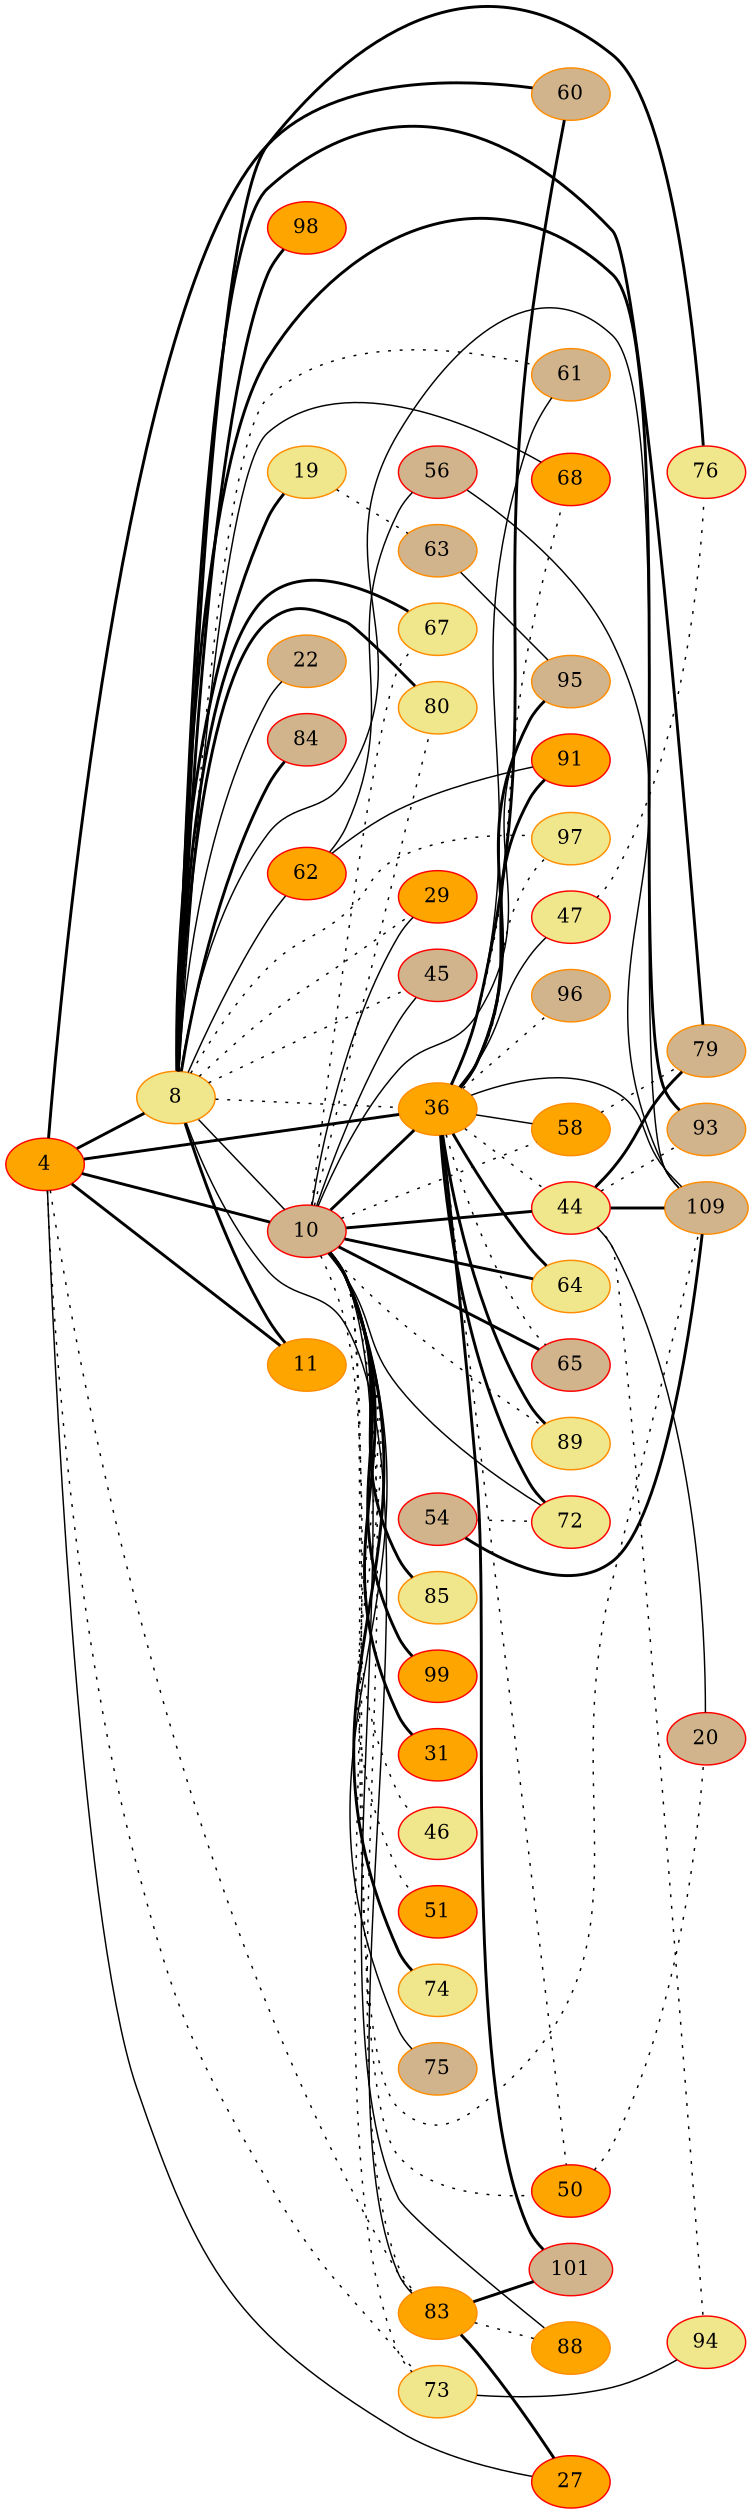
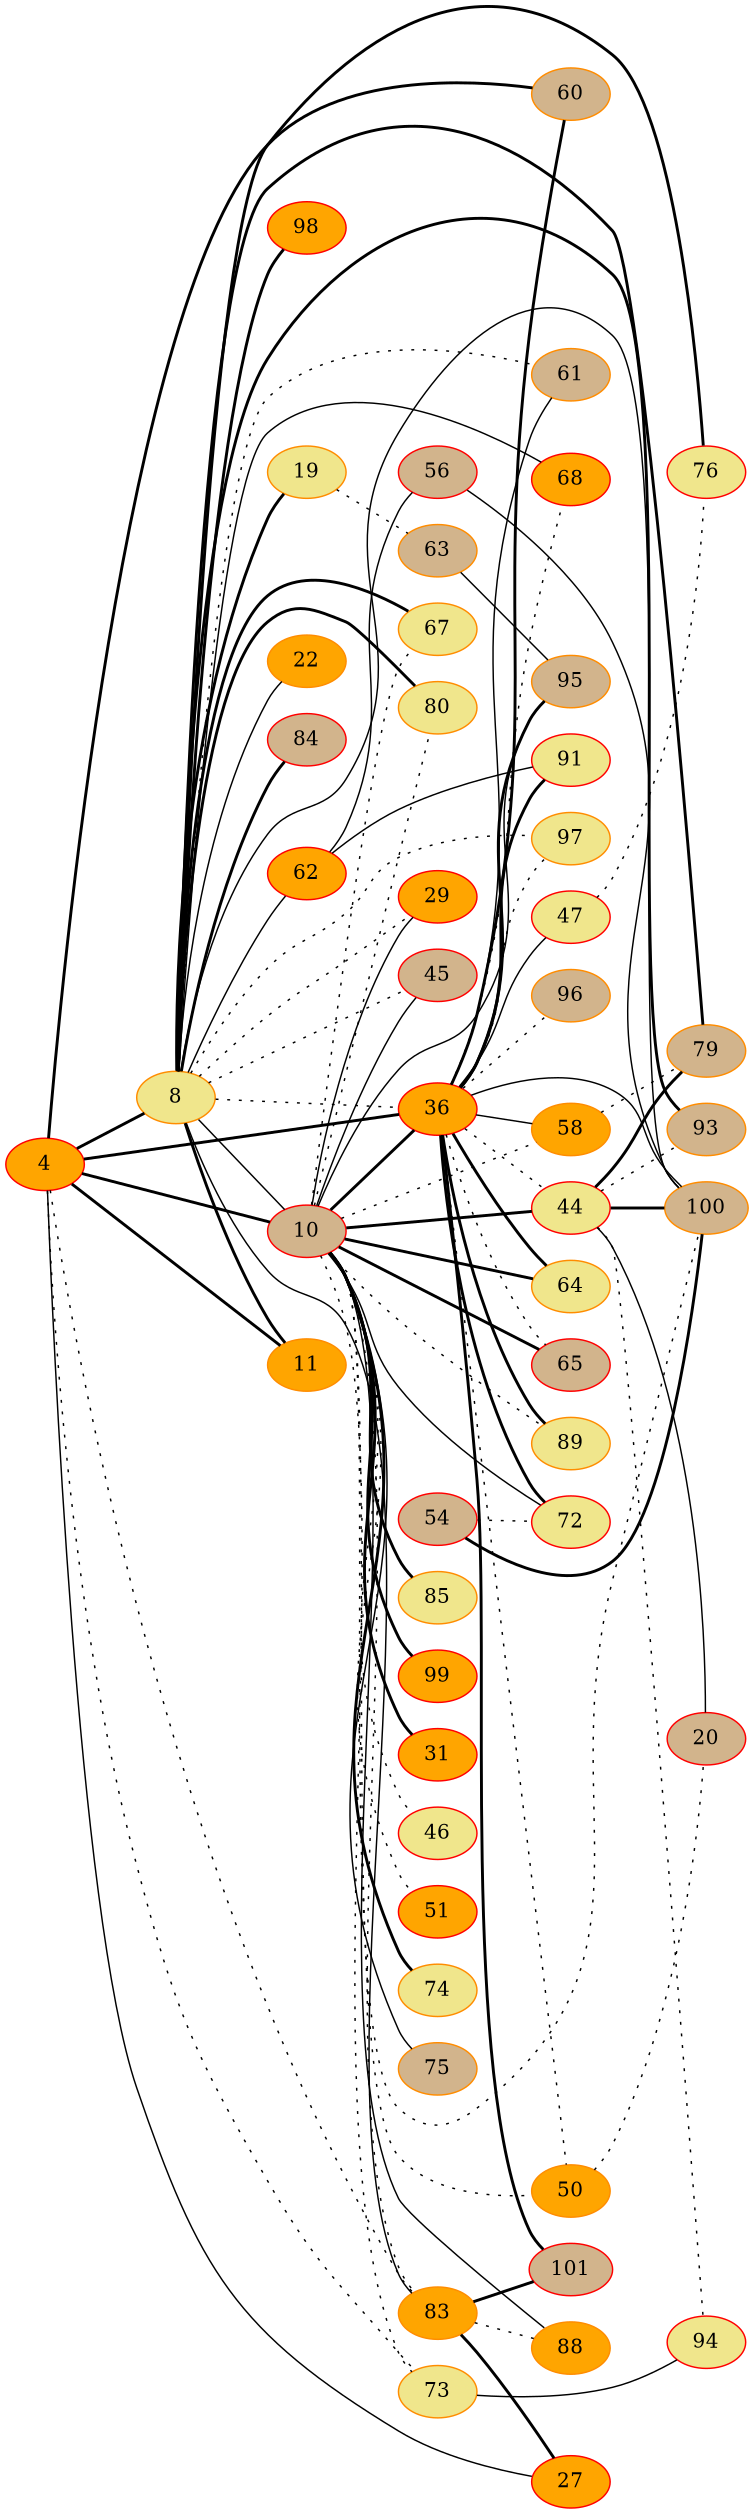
(307, 661) -> (307, 661)
(571, 760) -> (571, 760)
(438, 1109) -> (438, 1109)
(706, 1208) -> (706, 1208)
(571, 2191) -> (571, 2191)
